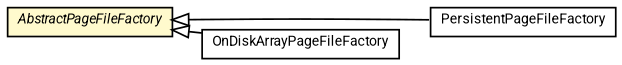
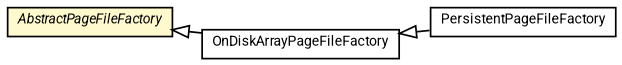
(309, 19) -> (423, 31)
